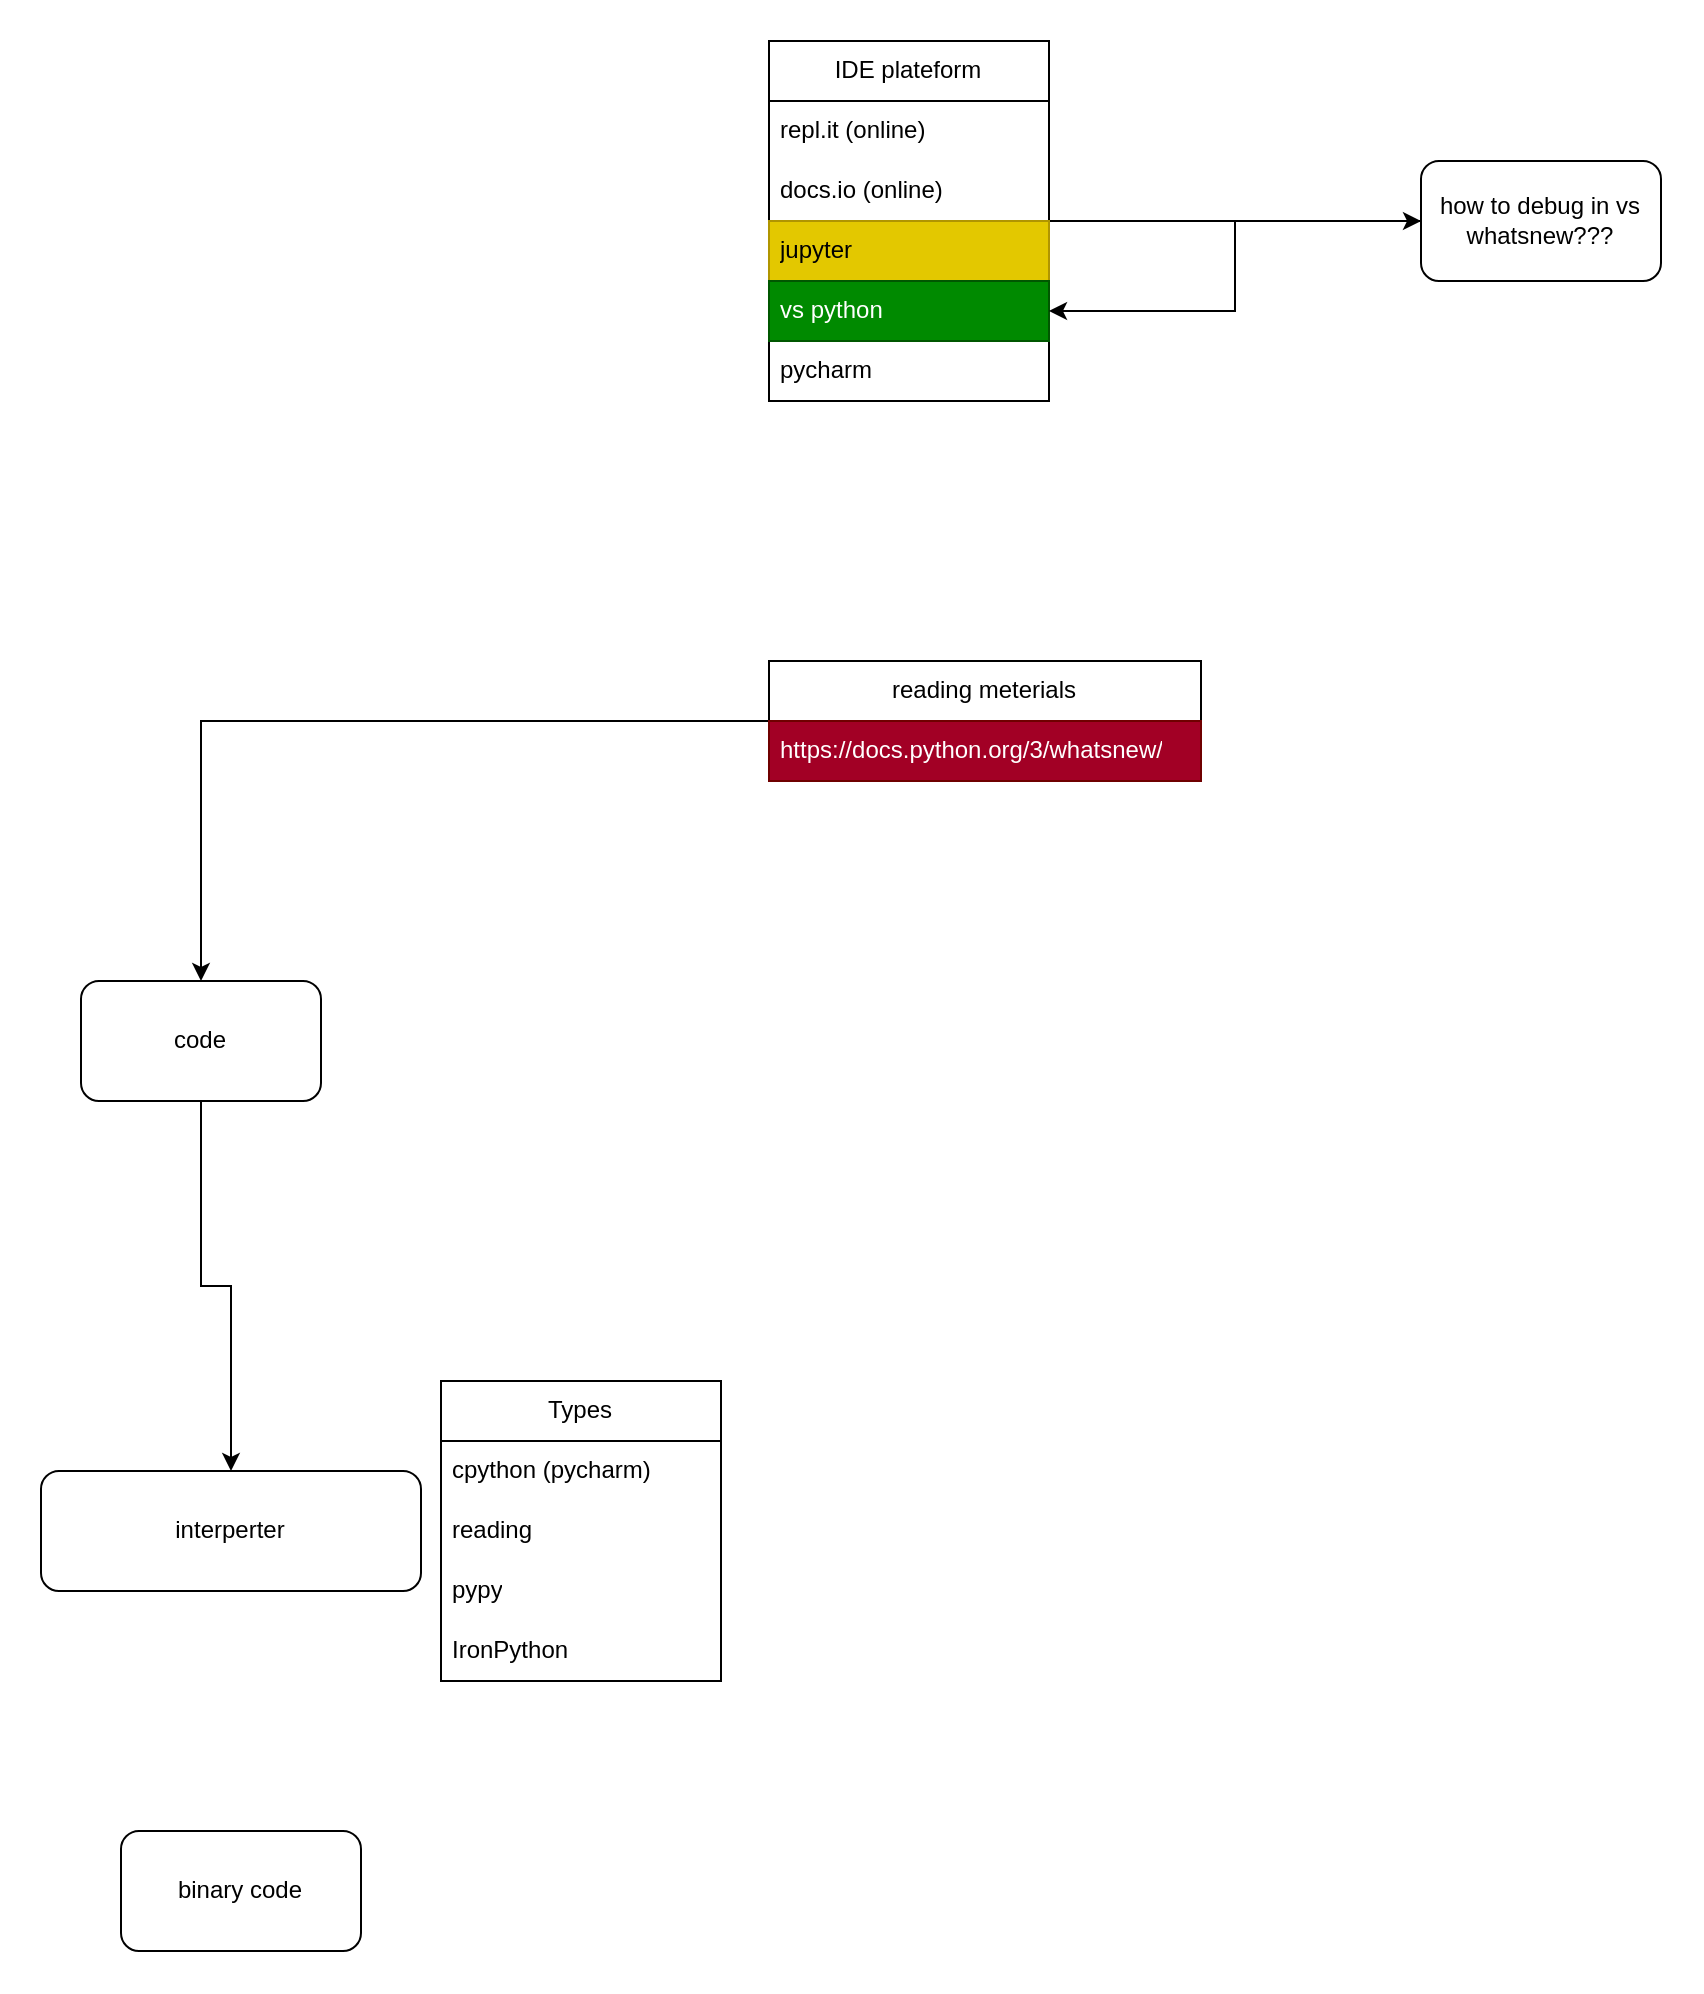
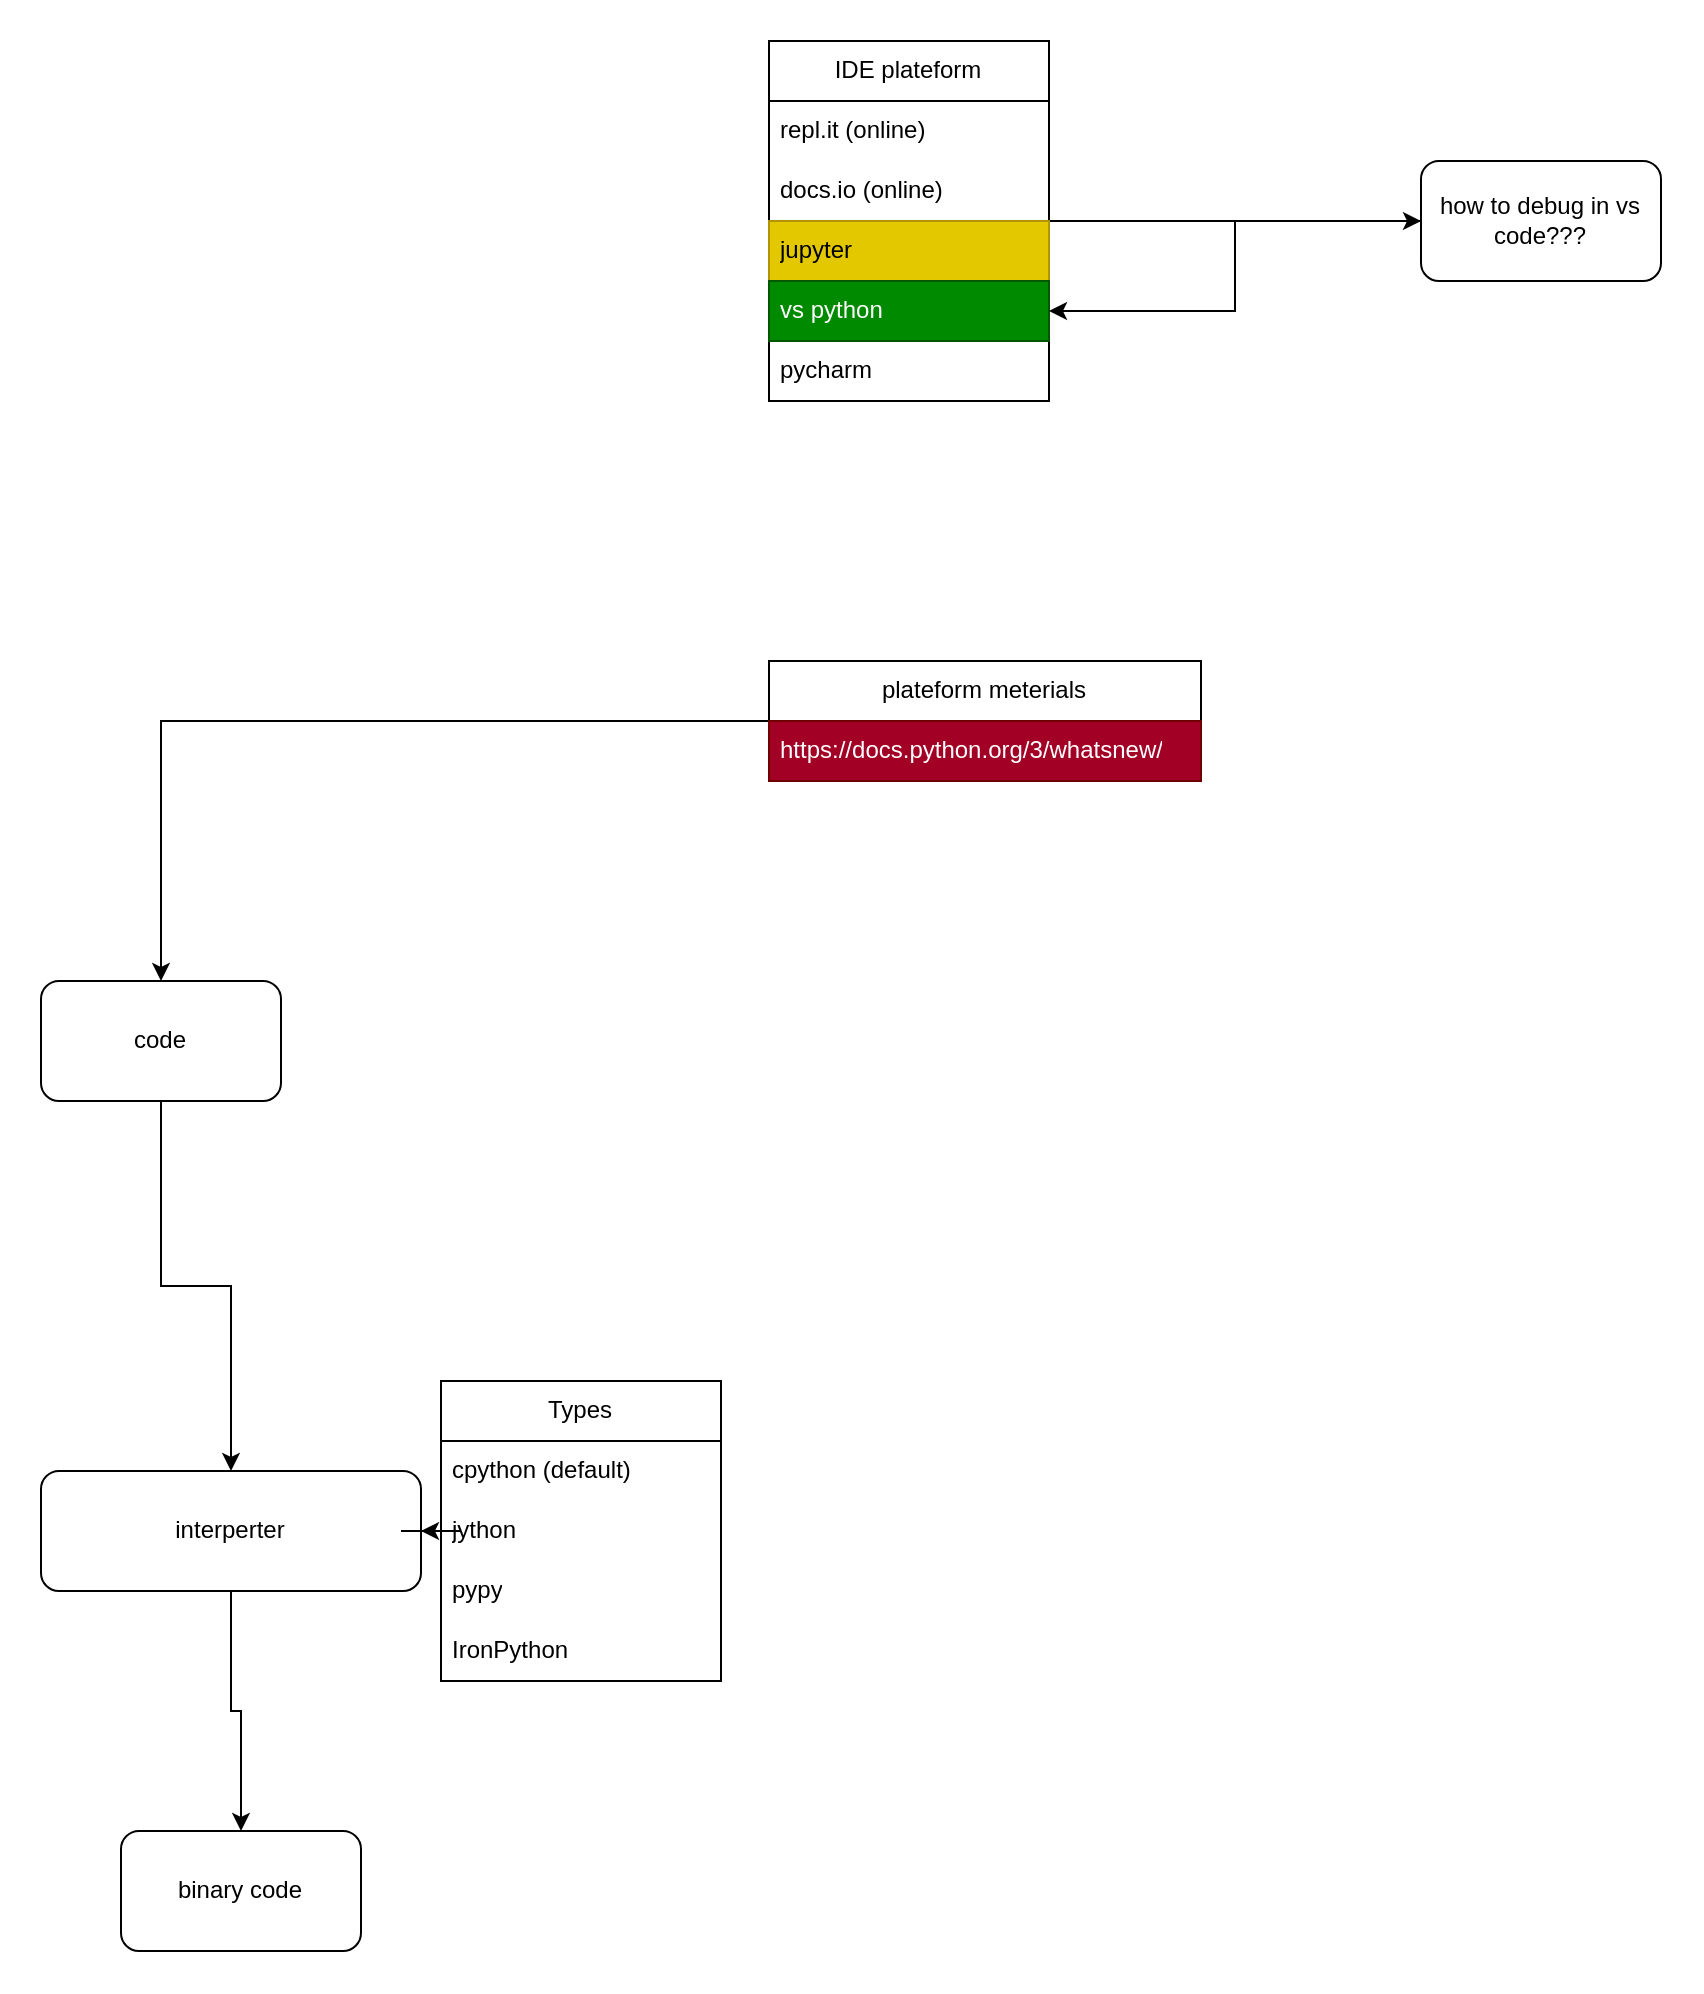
(1541, 221) -> (1541, 221)
(985, 691) -> (985, 691)
(201, 1041) -> (161, 1041)
(567, 1471) -> (564, 1471)
none -> (426, 1531)
(497, 1531) -> (493, 1531)
none -> (231, 1709)
